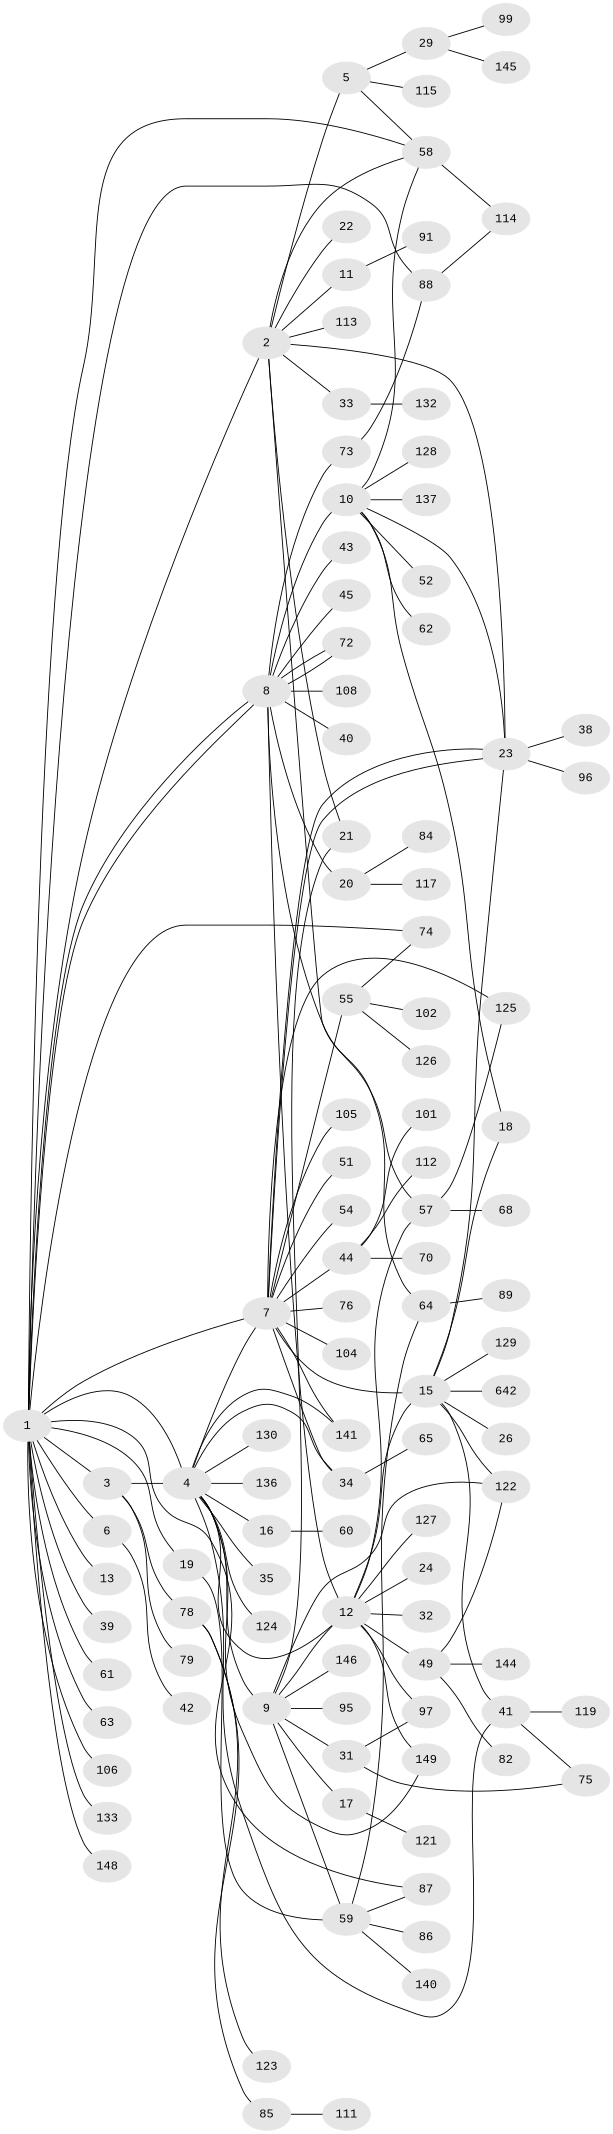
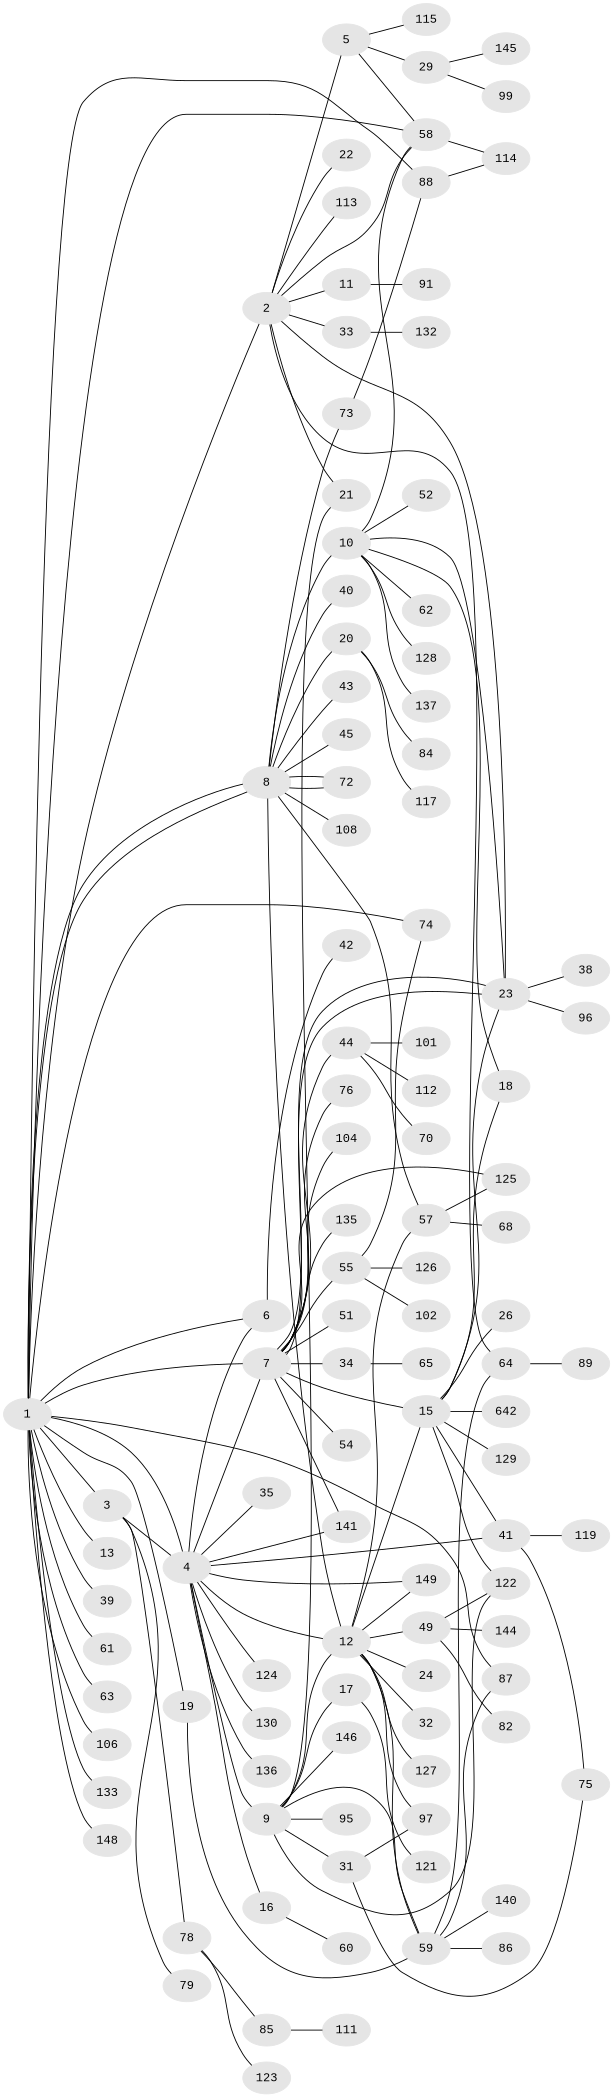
(346, 1115) -> (346, 1220)
(266, 1404) -> (207, 1436)
none -> (393, 1793)
